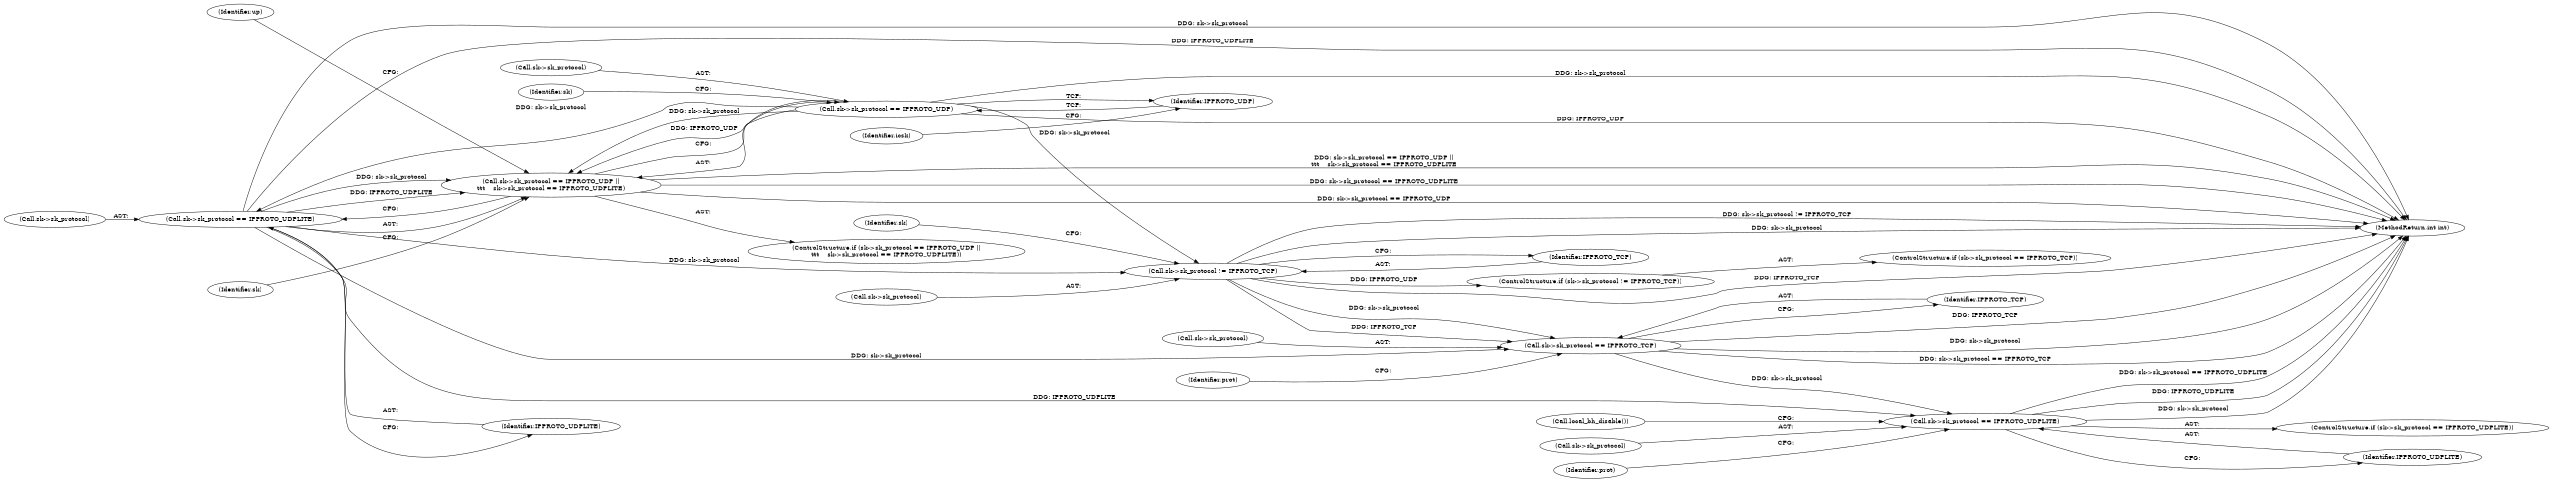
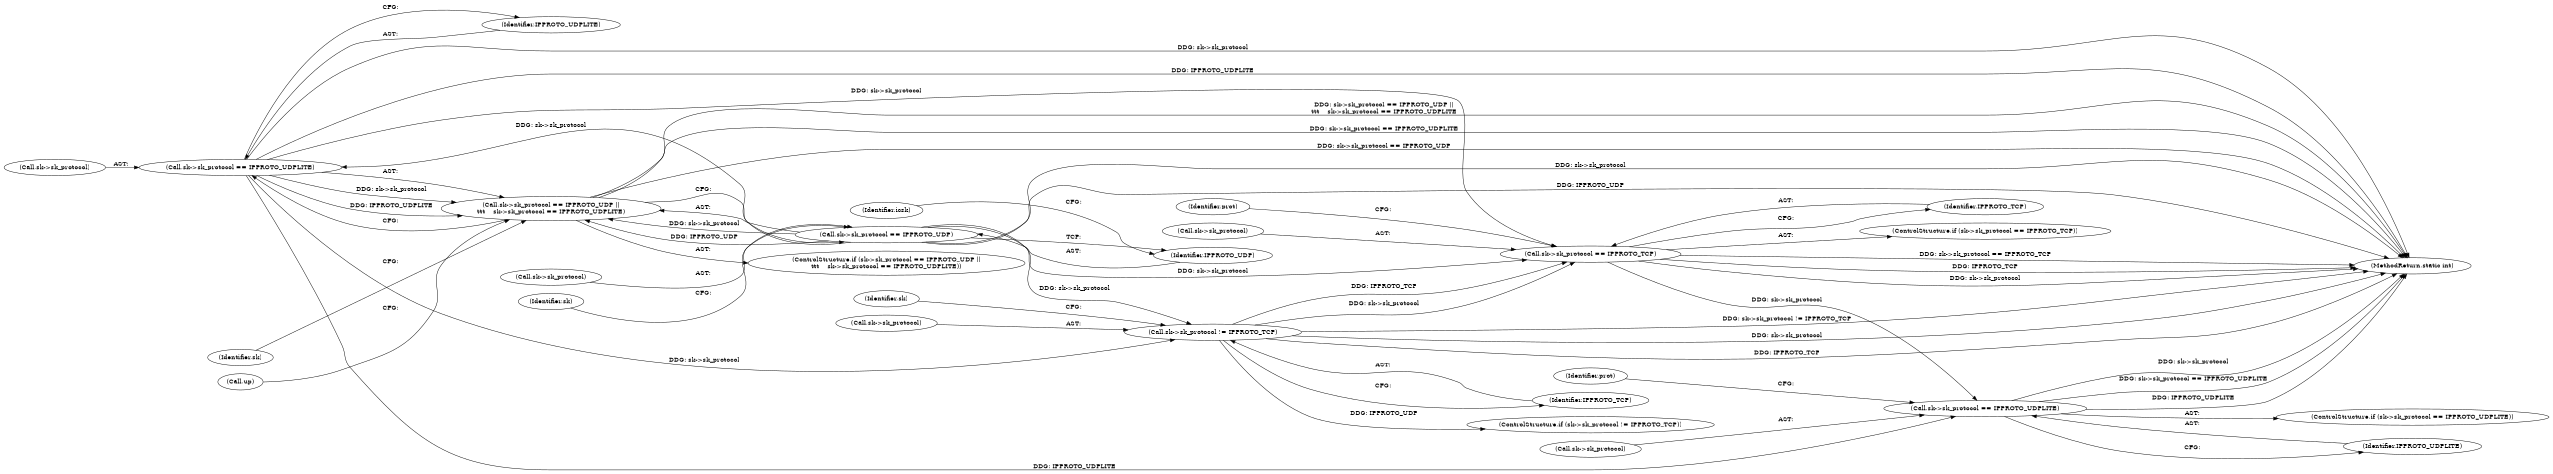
(240, 12) -> (240, 382)
(1075, 105) -> (1075, 251)
(2412, 228) -> (2412, 266)
(1767, 268) -> (1777, 243)
none -> (1214, 277)
(1591, 422) -> none
